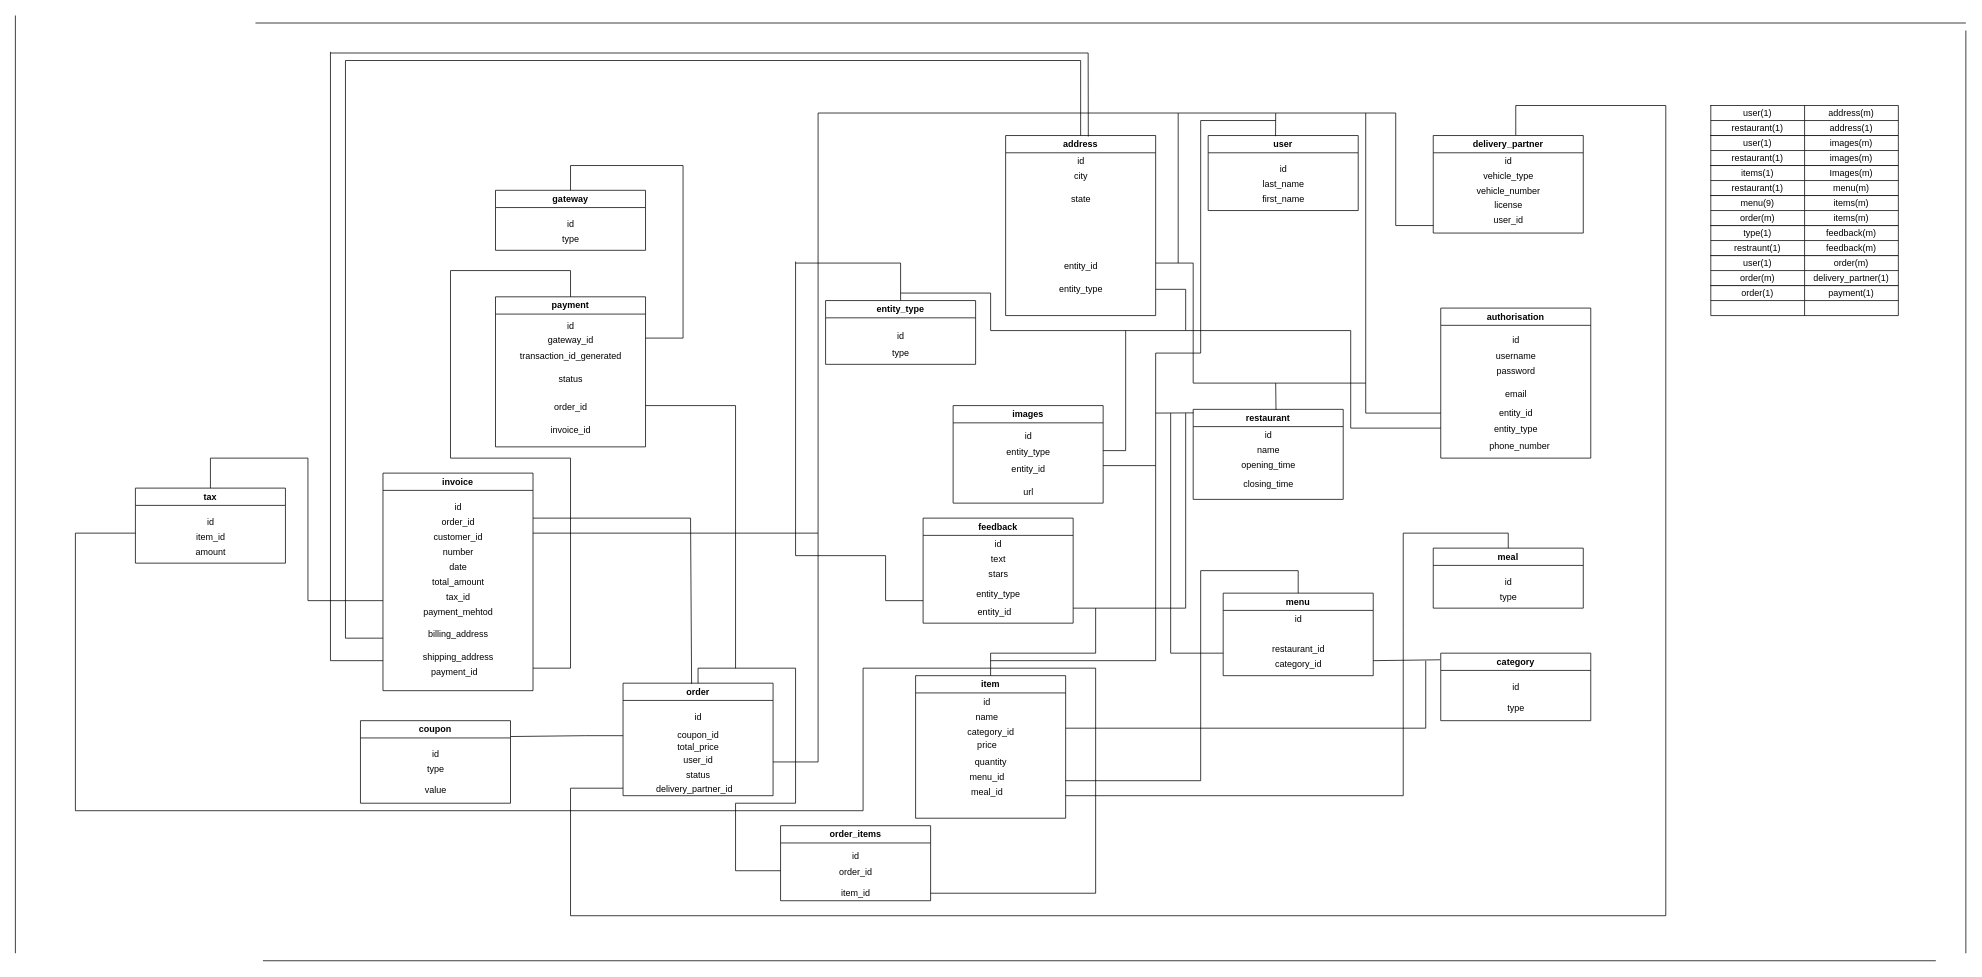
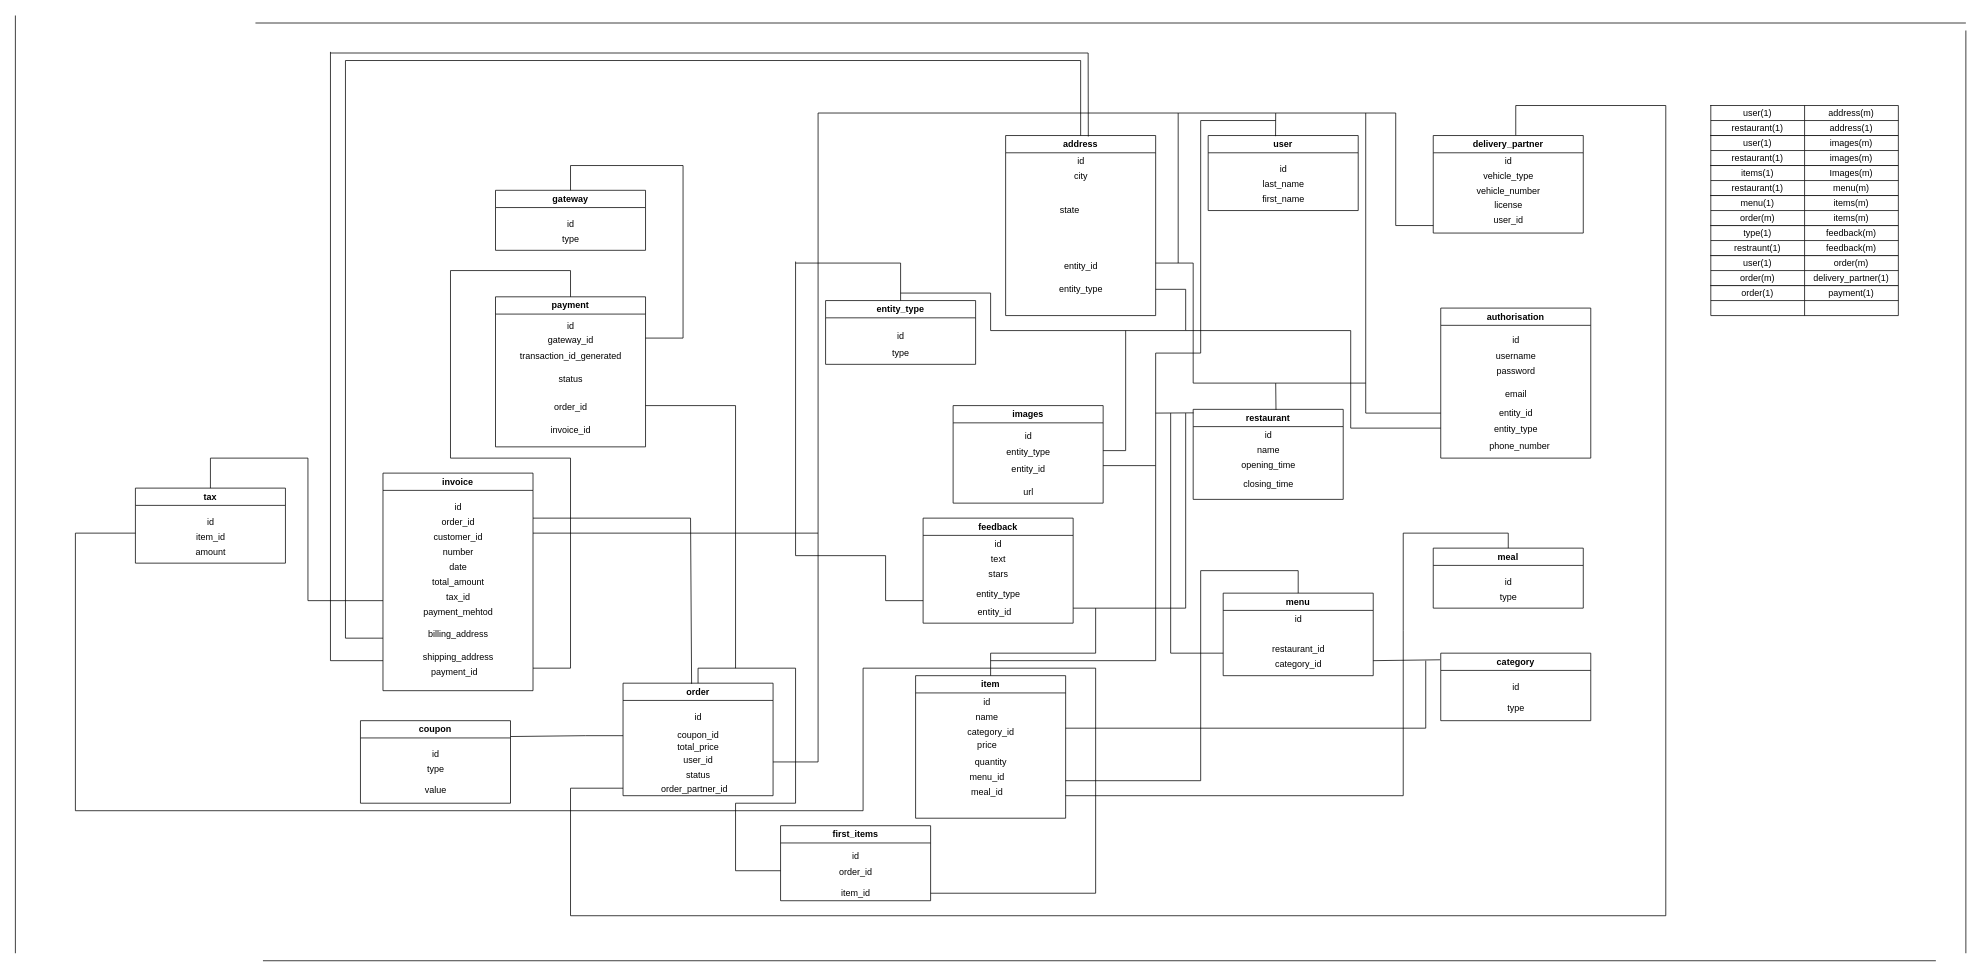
(1080, 199) -> (1069, 210)
(1757, 203) -> (1757, 203)
(695, 789) -> (695, 789)
(855, 834) -> (855, 834)
